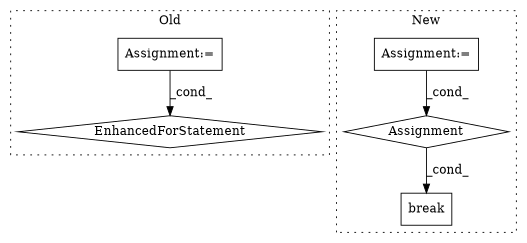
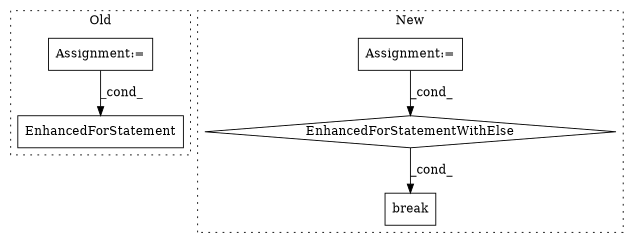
(170, 132) -> (101, 132)
(426, 132) -> (410, 132)
